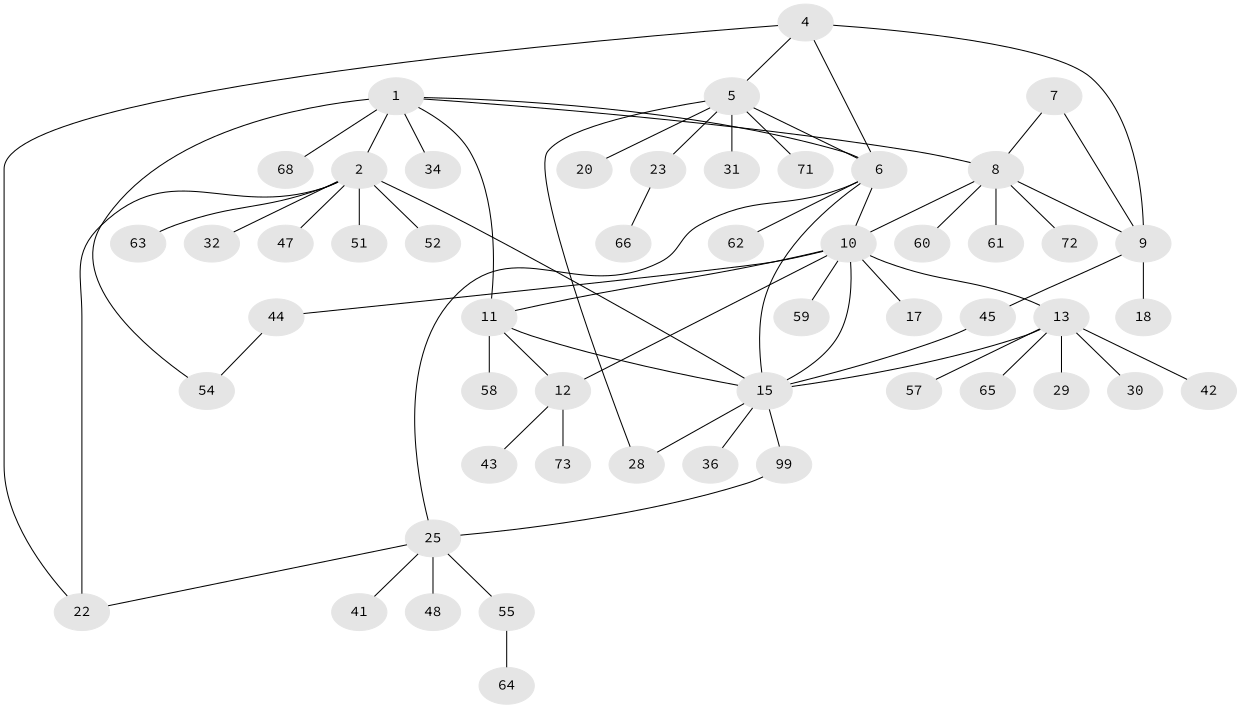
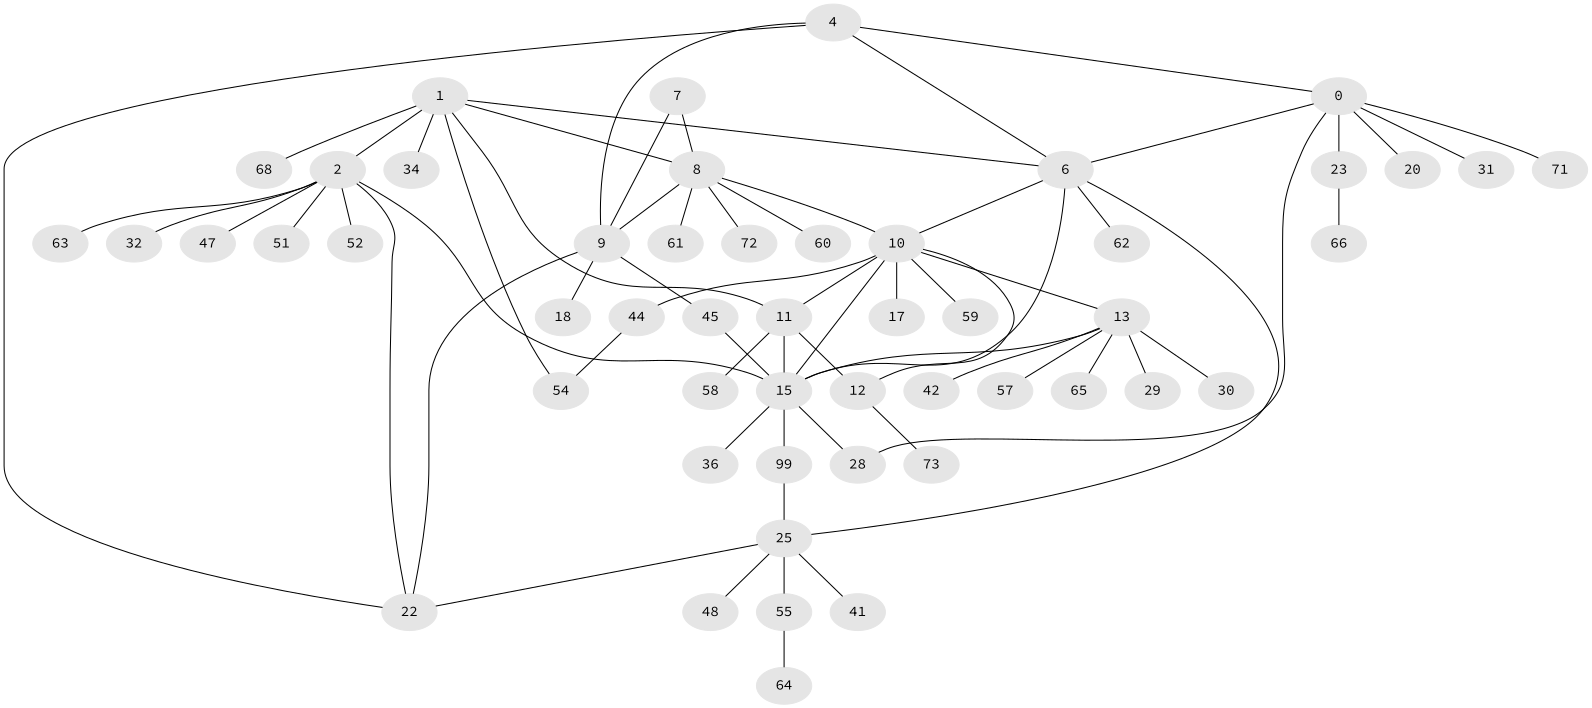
(732, 96) -> (1339, 96)
none -> (430, 385)
(489, 465) -> none
